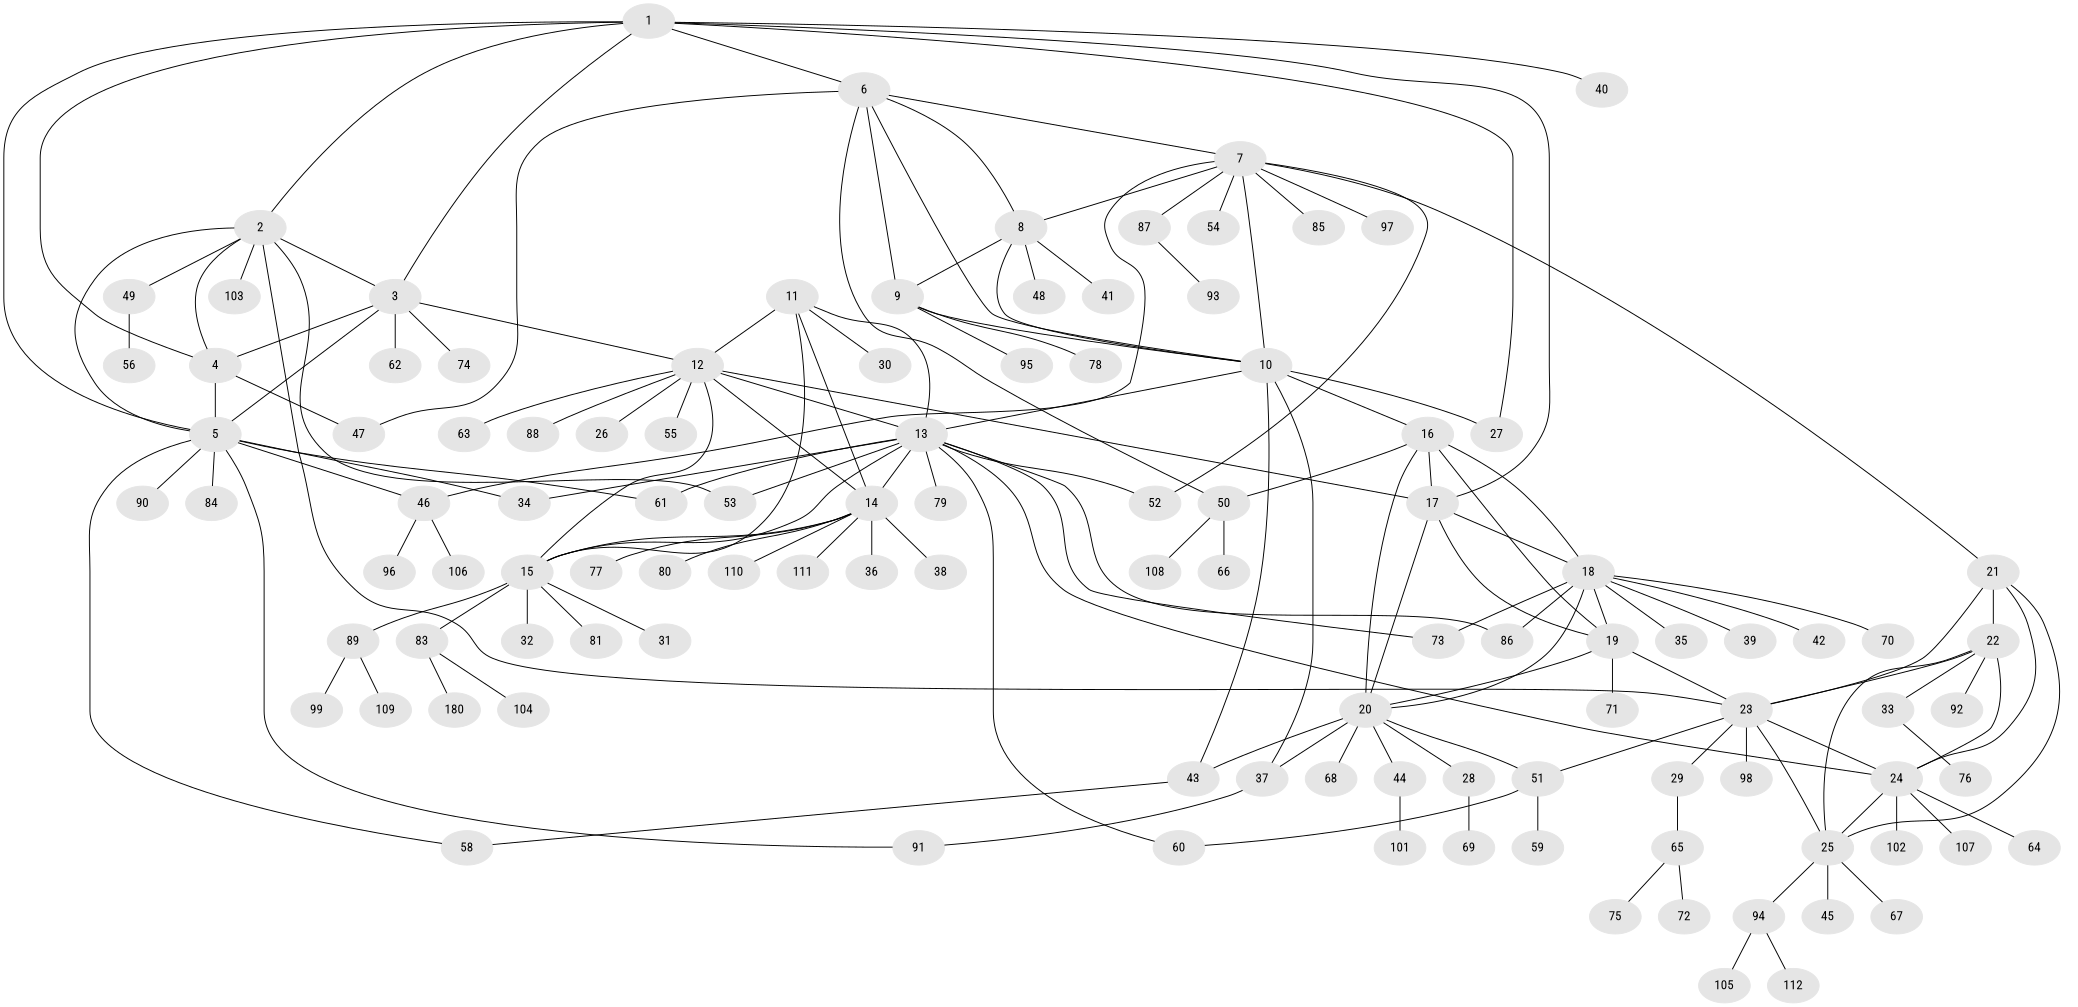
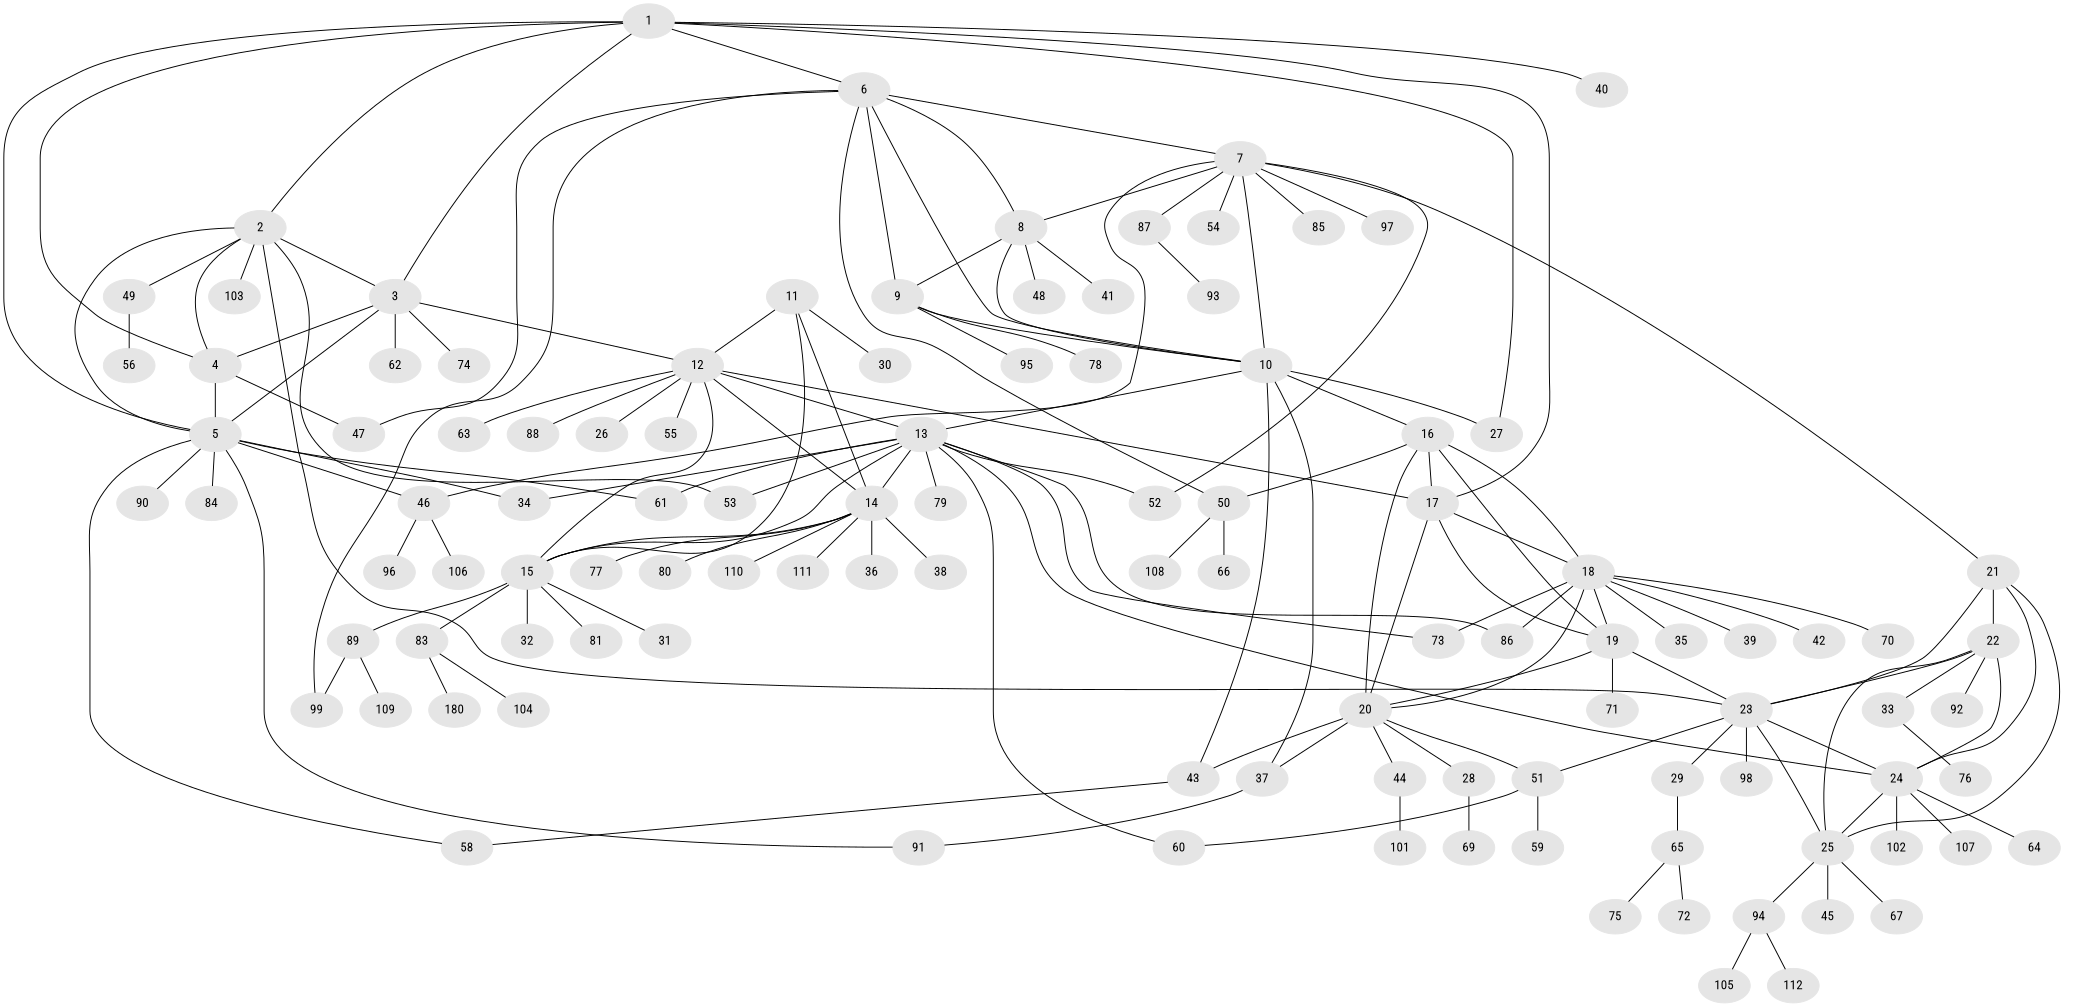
(900, 330) -> none
none -> (549, 339)
(1331, 779) -> none
